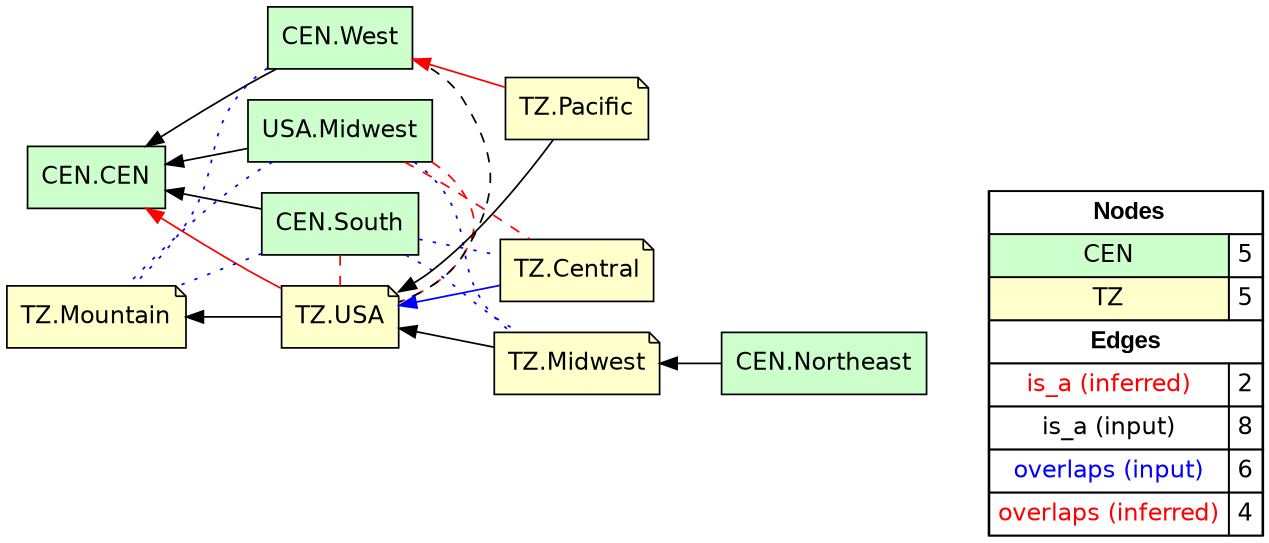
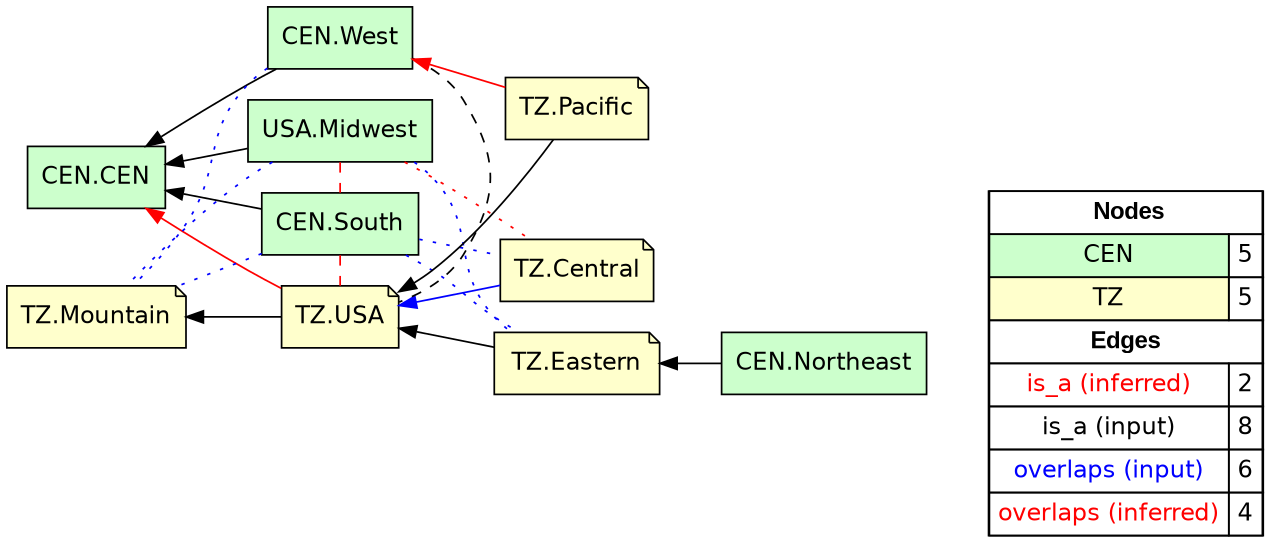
(468, 199) -> (468, 199)
(470, 242) -> (340, 177)
(577, 363) -> (577, 363)
